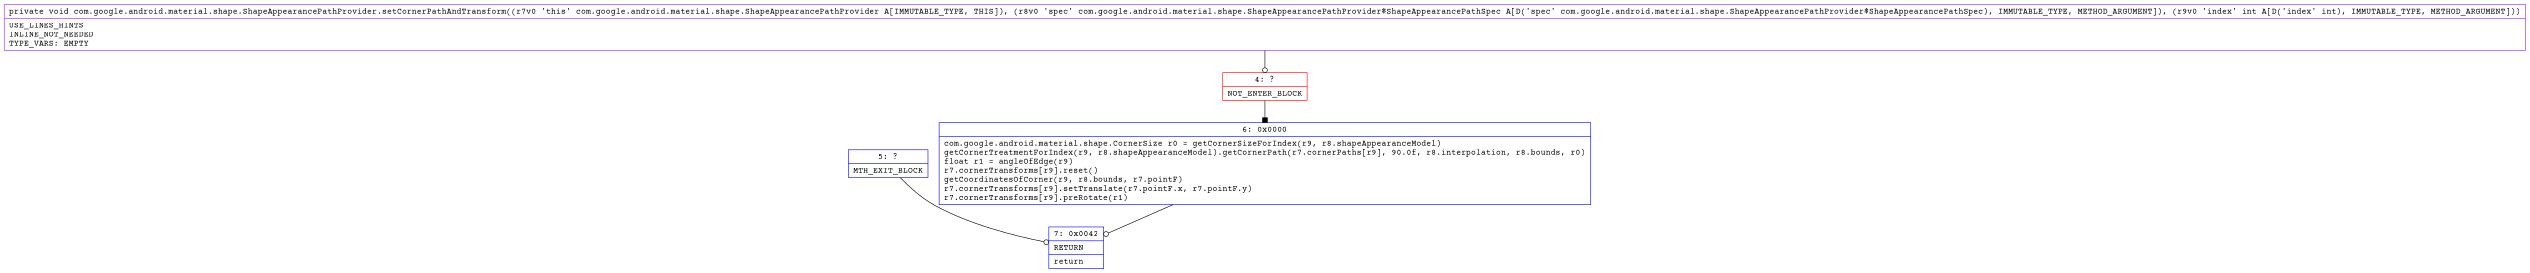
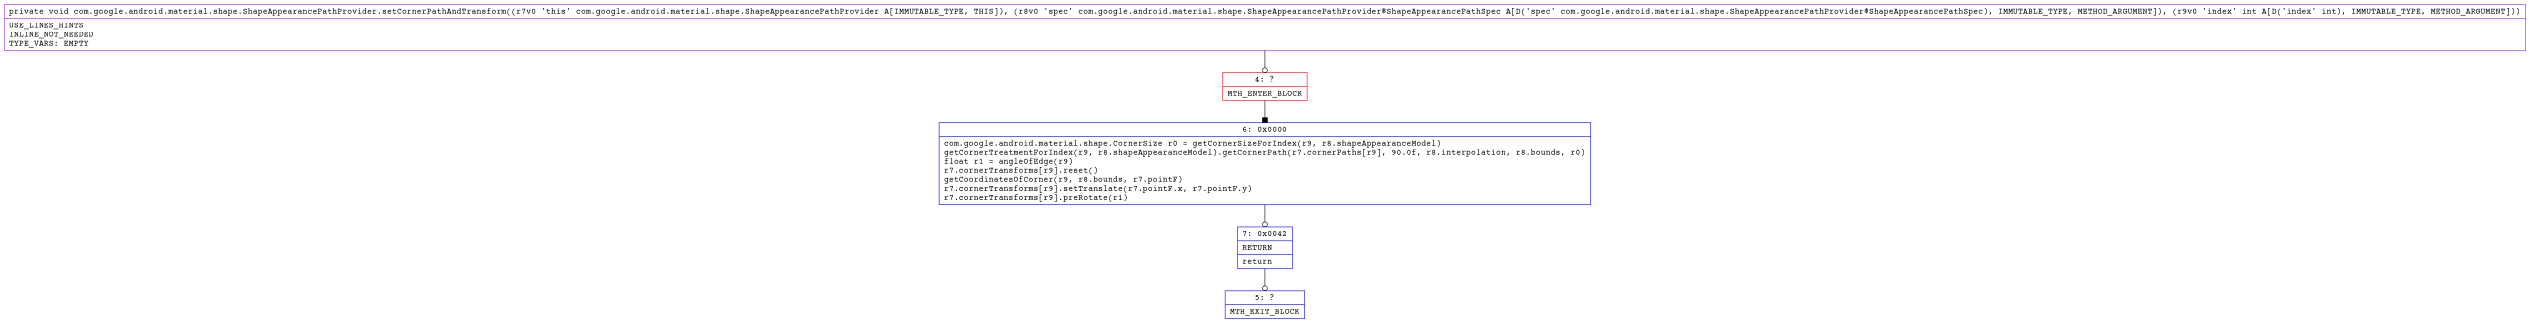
(1265, 93) -> (1265, 93)
(967, 220) -> (1265, 277)
